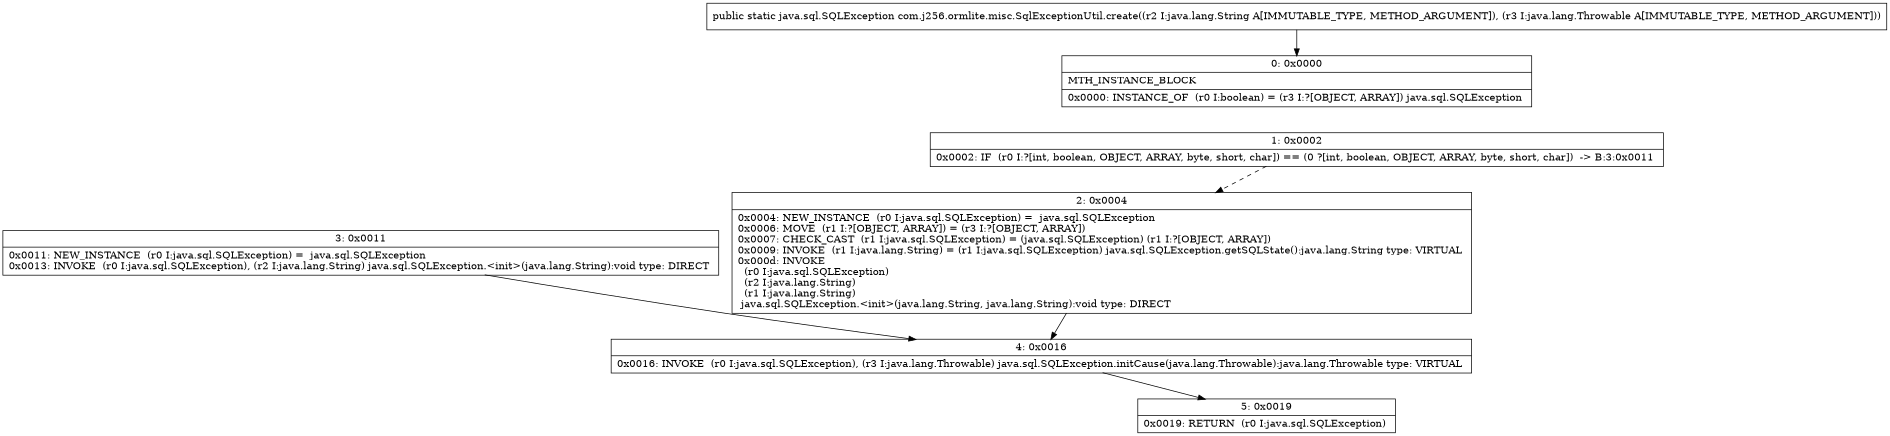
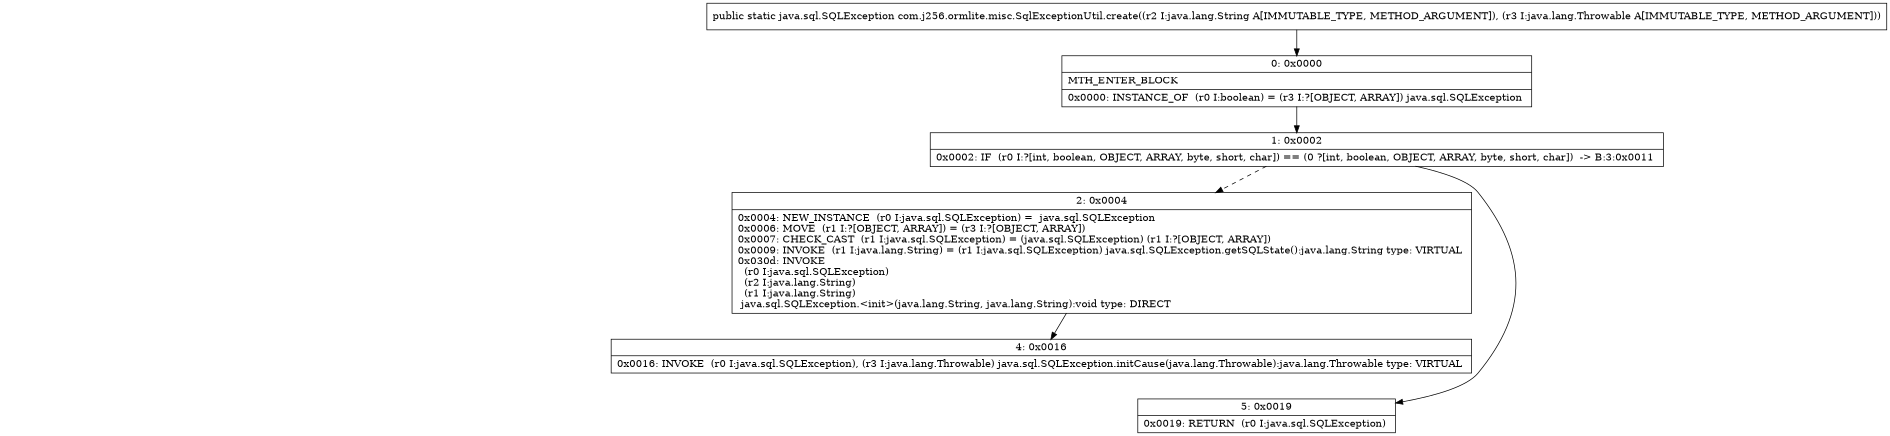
(1132, 81) -> (1123, 81)
none -> (1297, 116)
(361, 253) -> none
(785, 261) -> (785, 261)
(1150, 385) -> (1515, 289)
